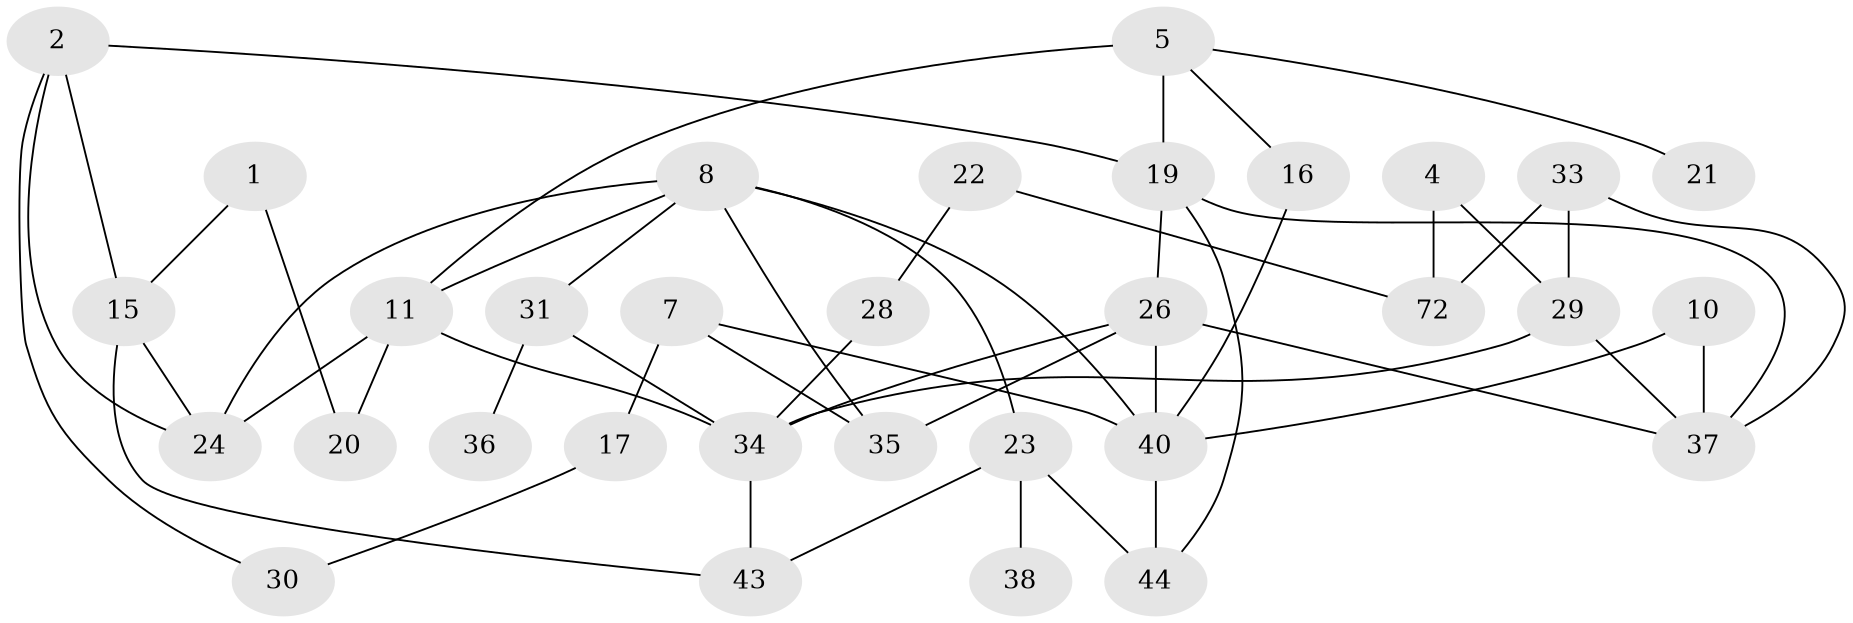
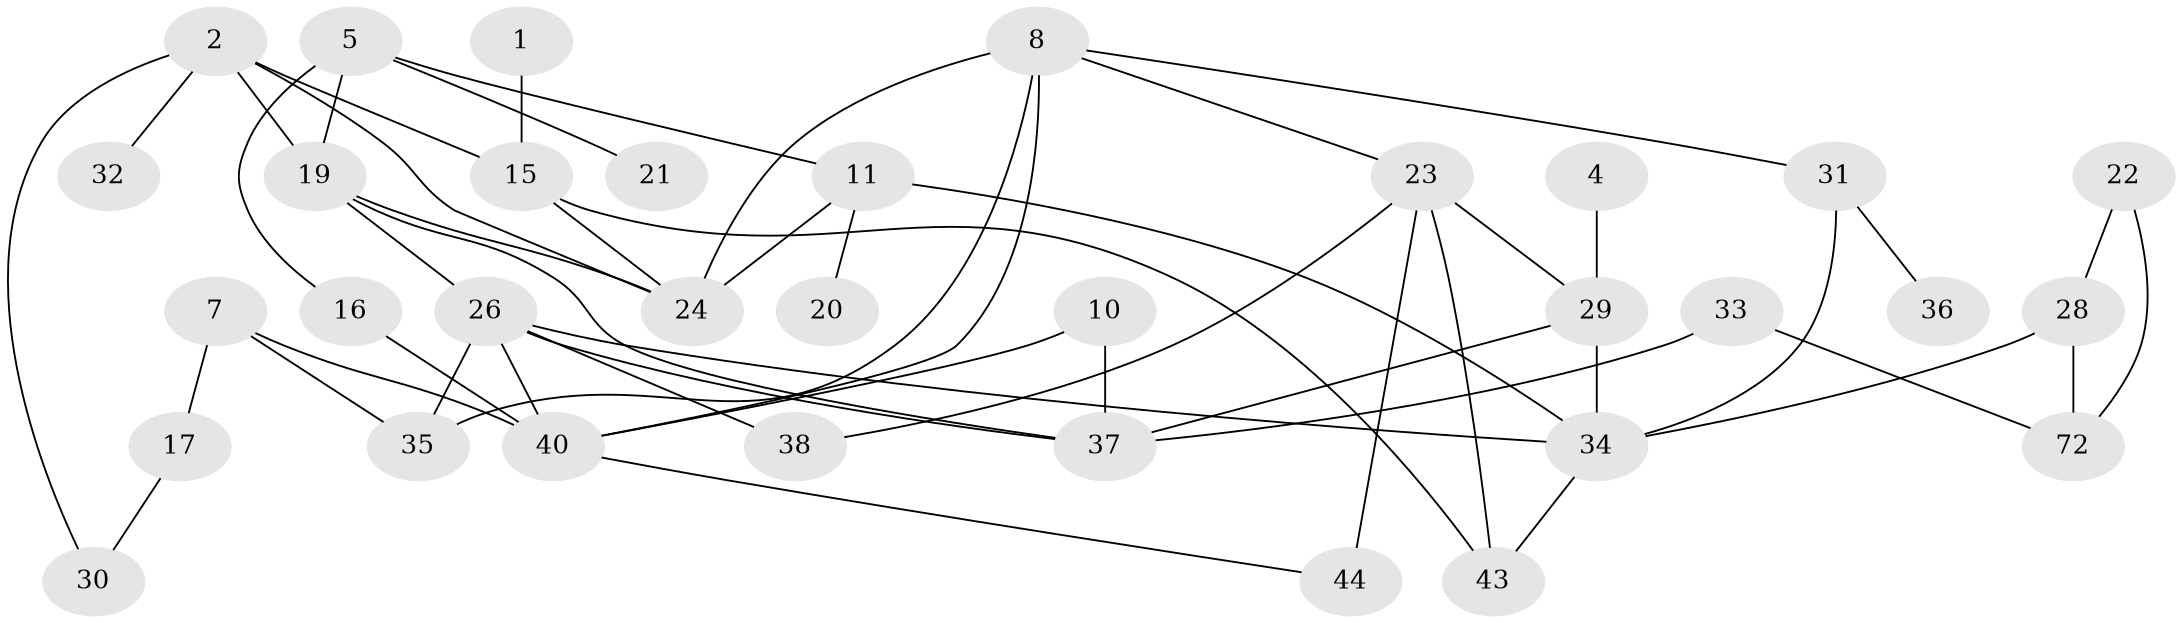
none -> (109, 176)
(553, 242) -> none
(1434, 244) -> (2073, 379)
(1569, 244) -> (1510, 244)
(304, 322) -> none
(1241, 362) -> (504, 244)
none -> (641, 379)
